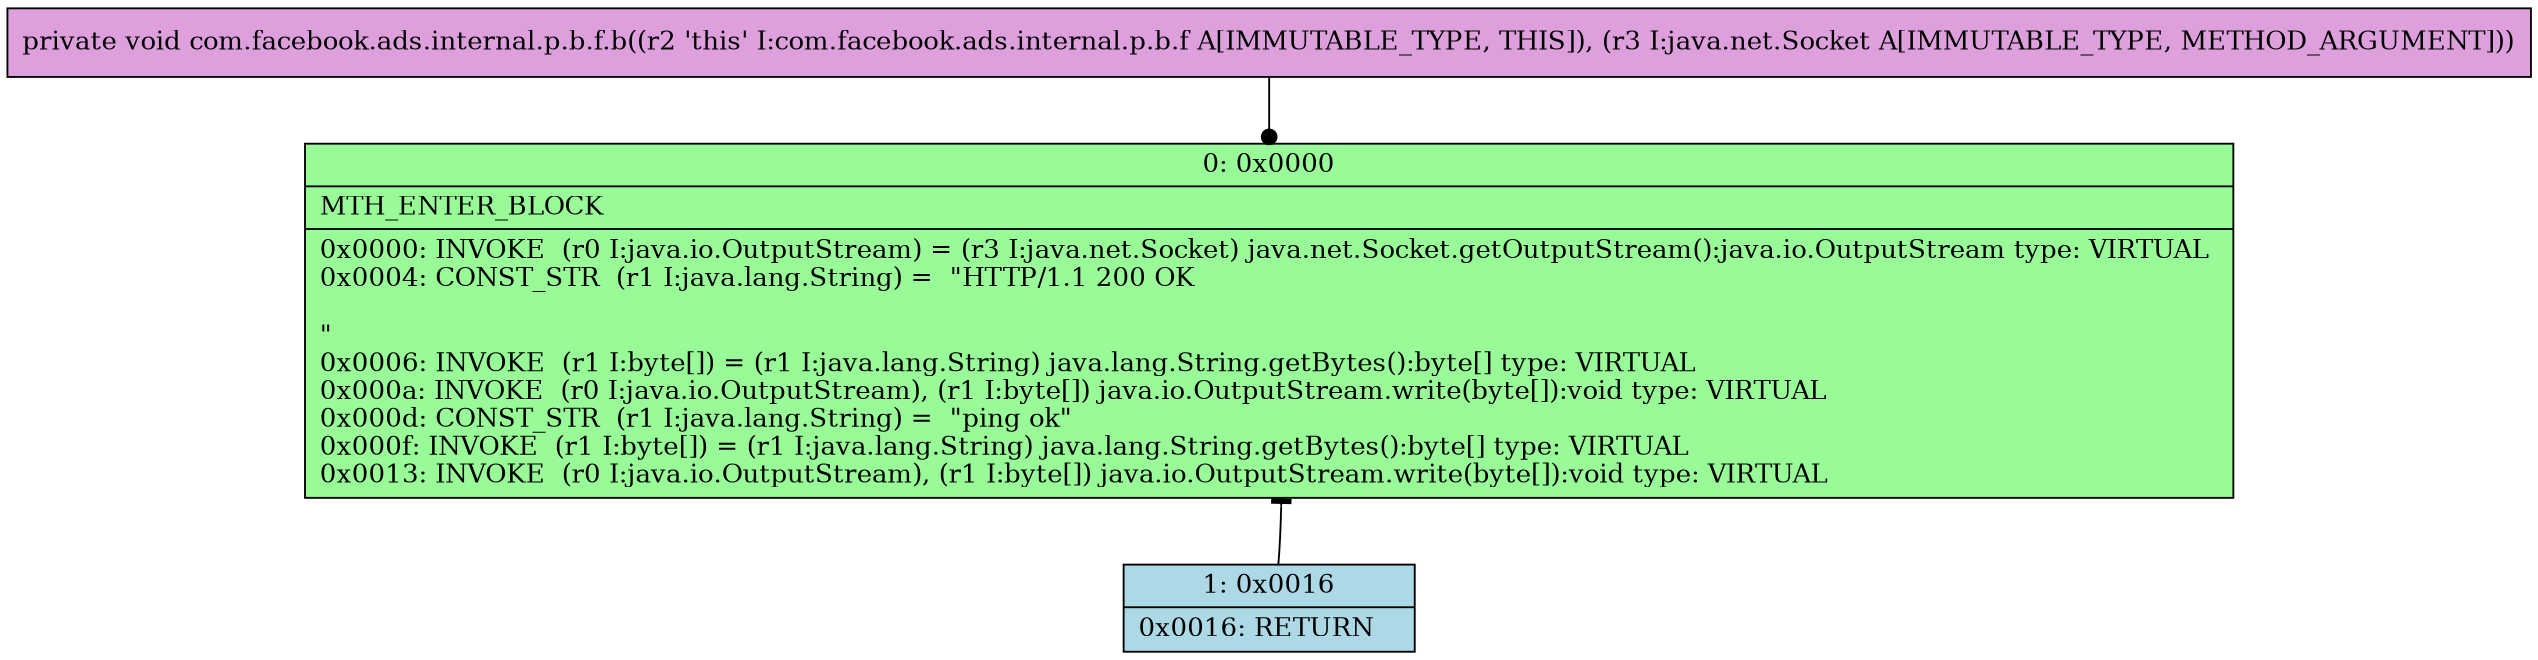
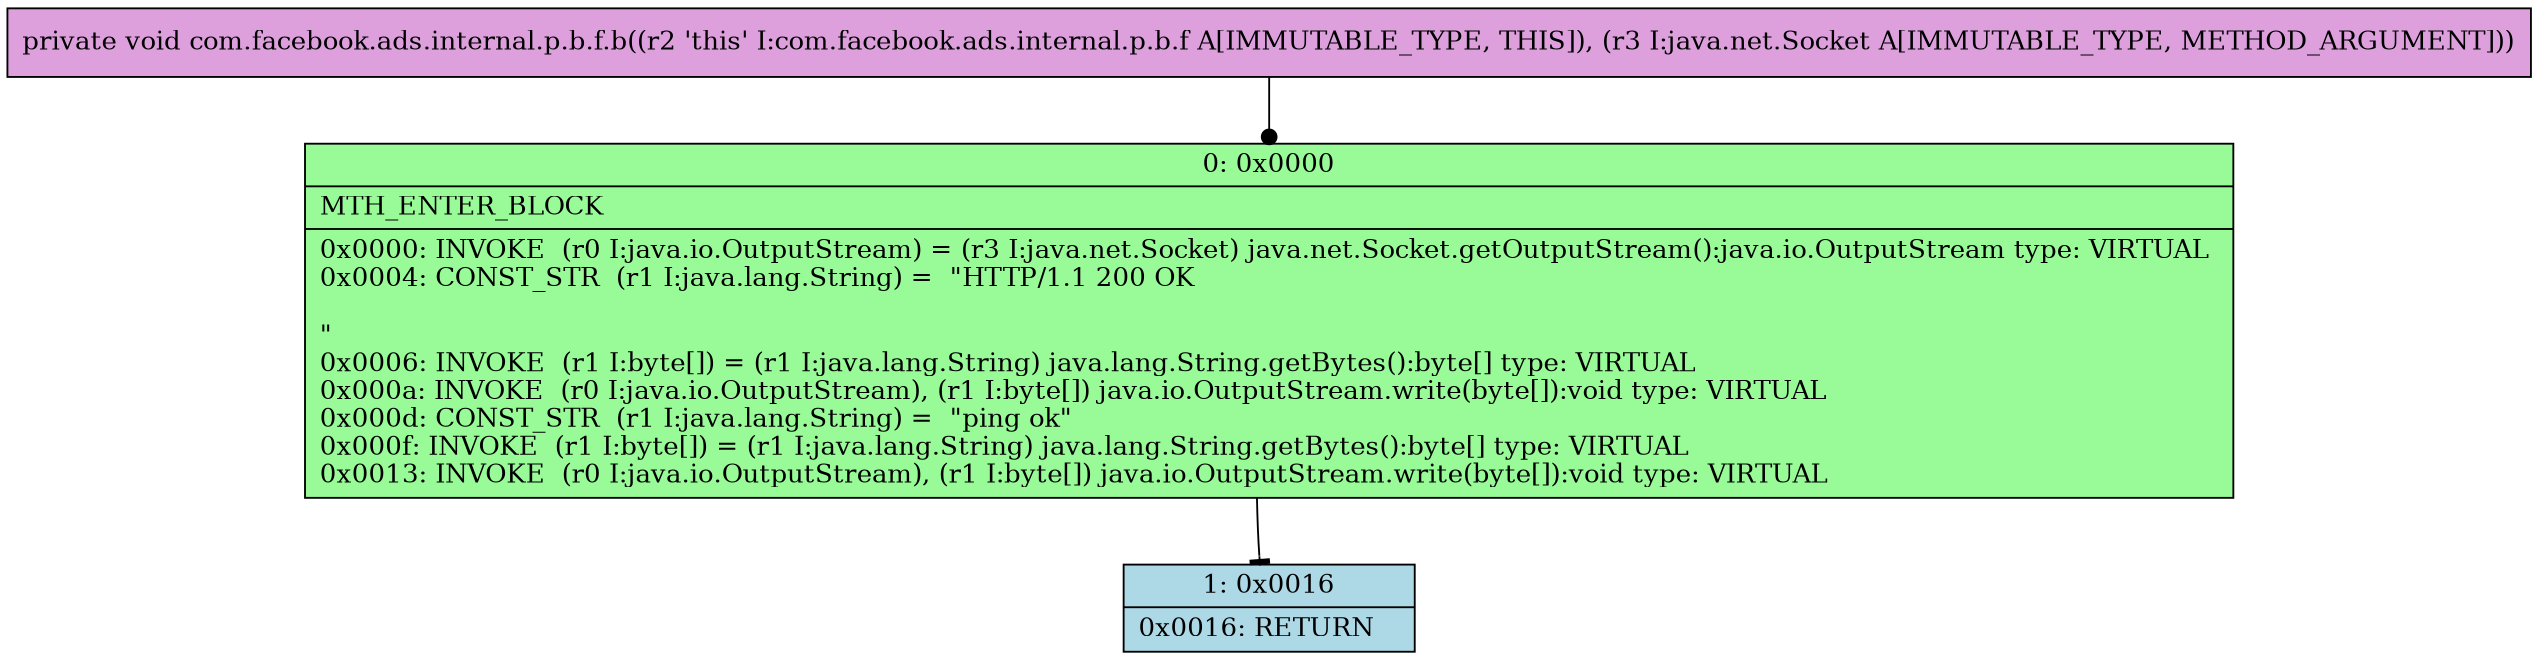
(1280, 536) -> (1258, 527)
